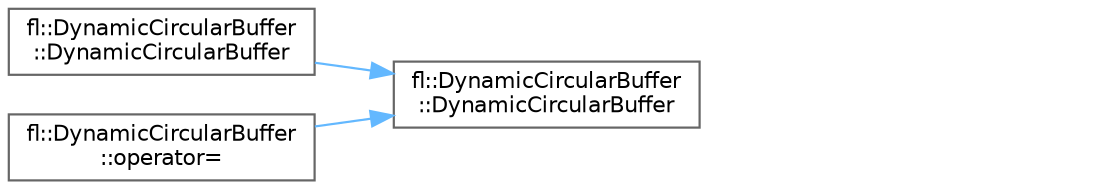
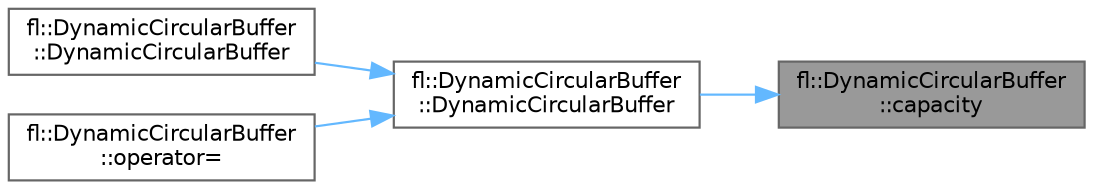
none -> (932, 95)
